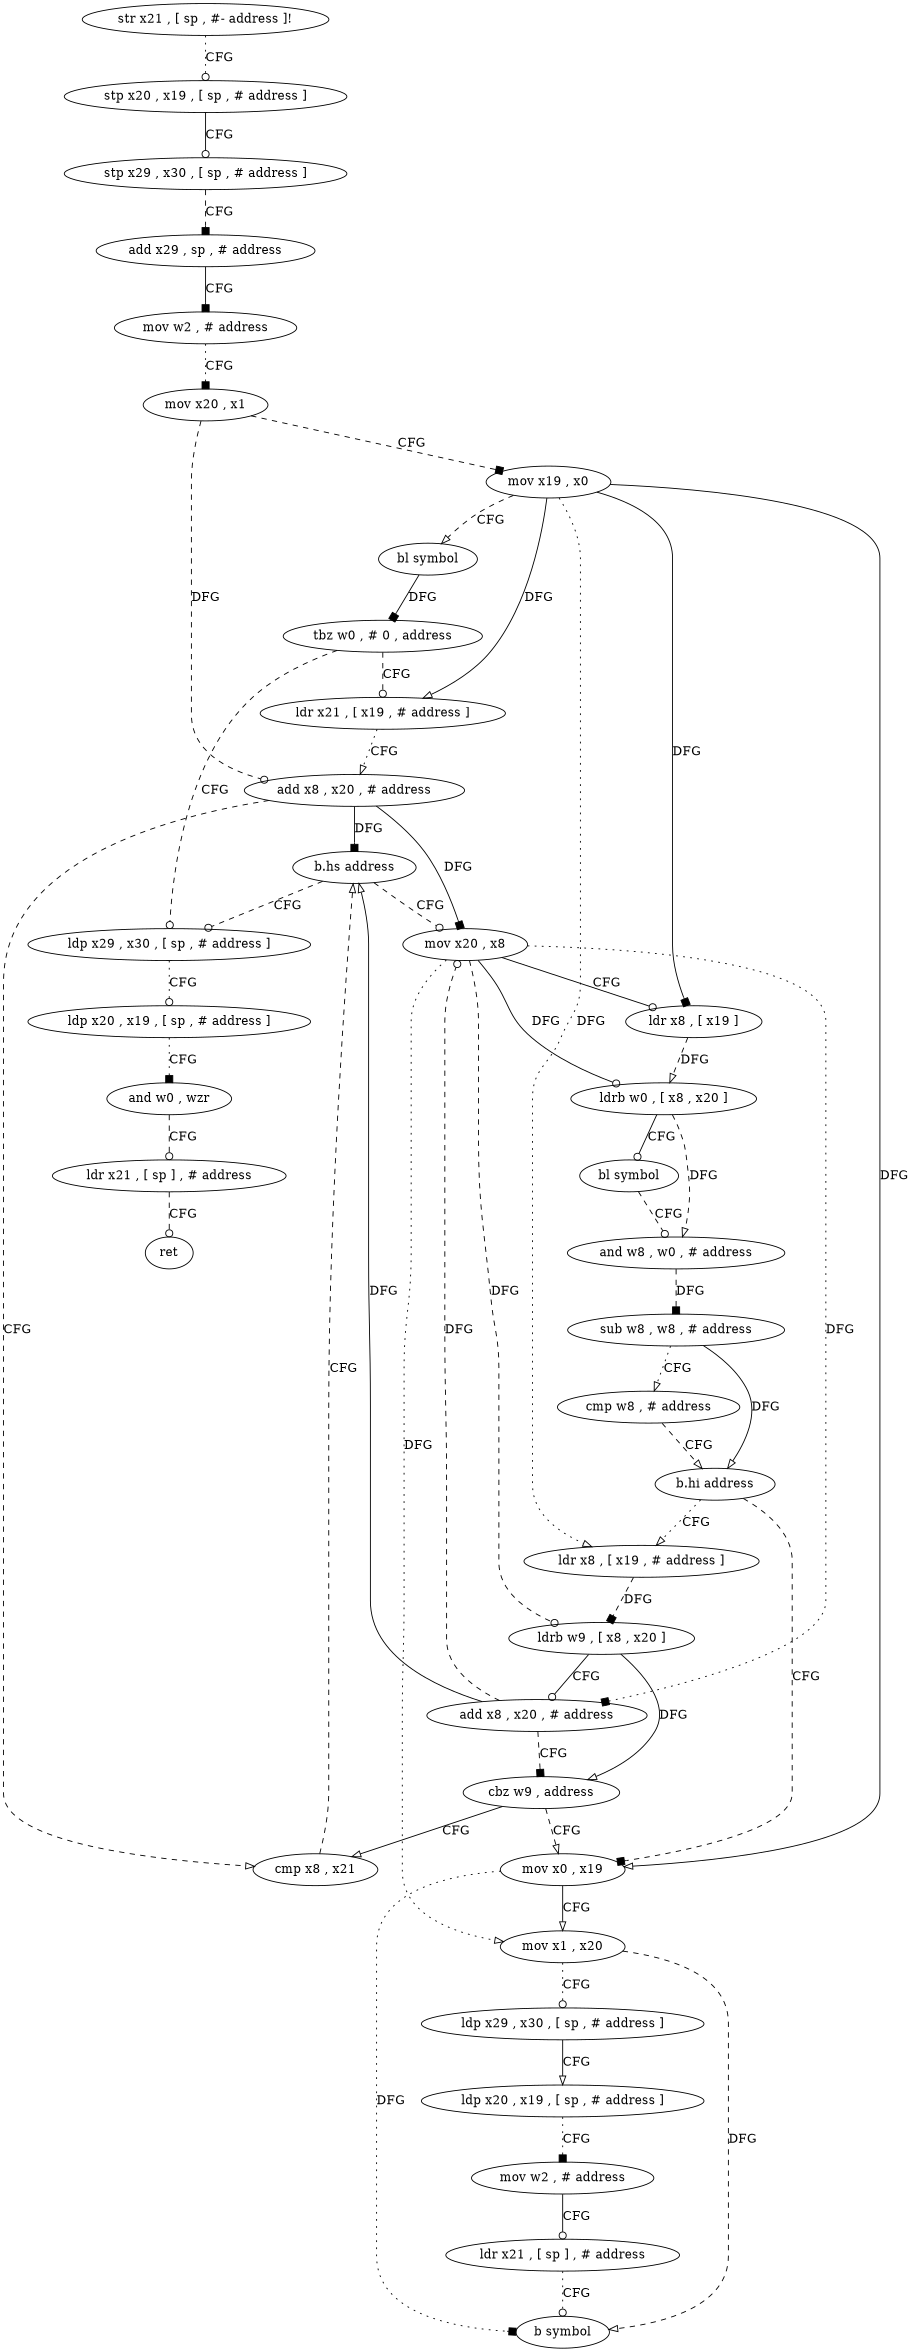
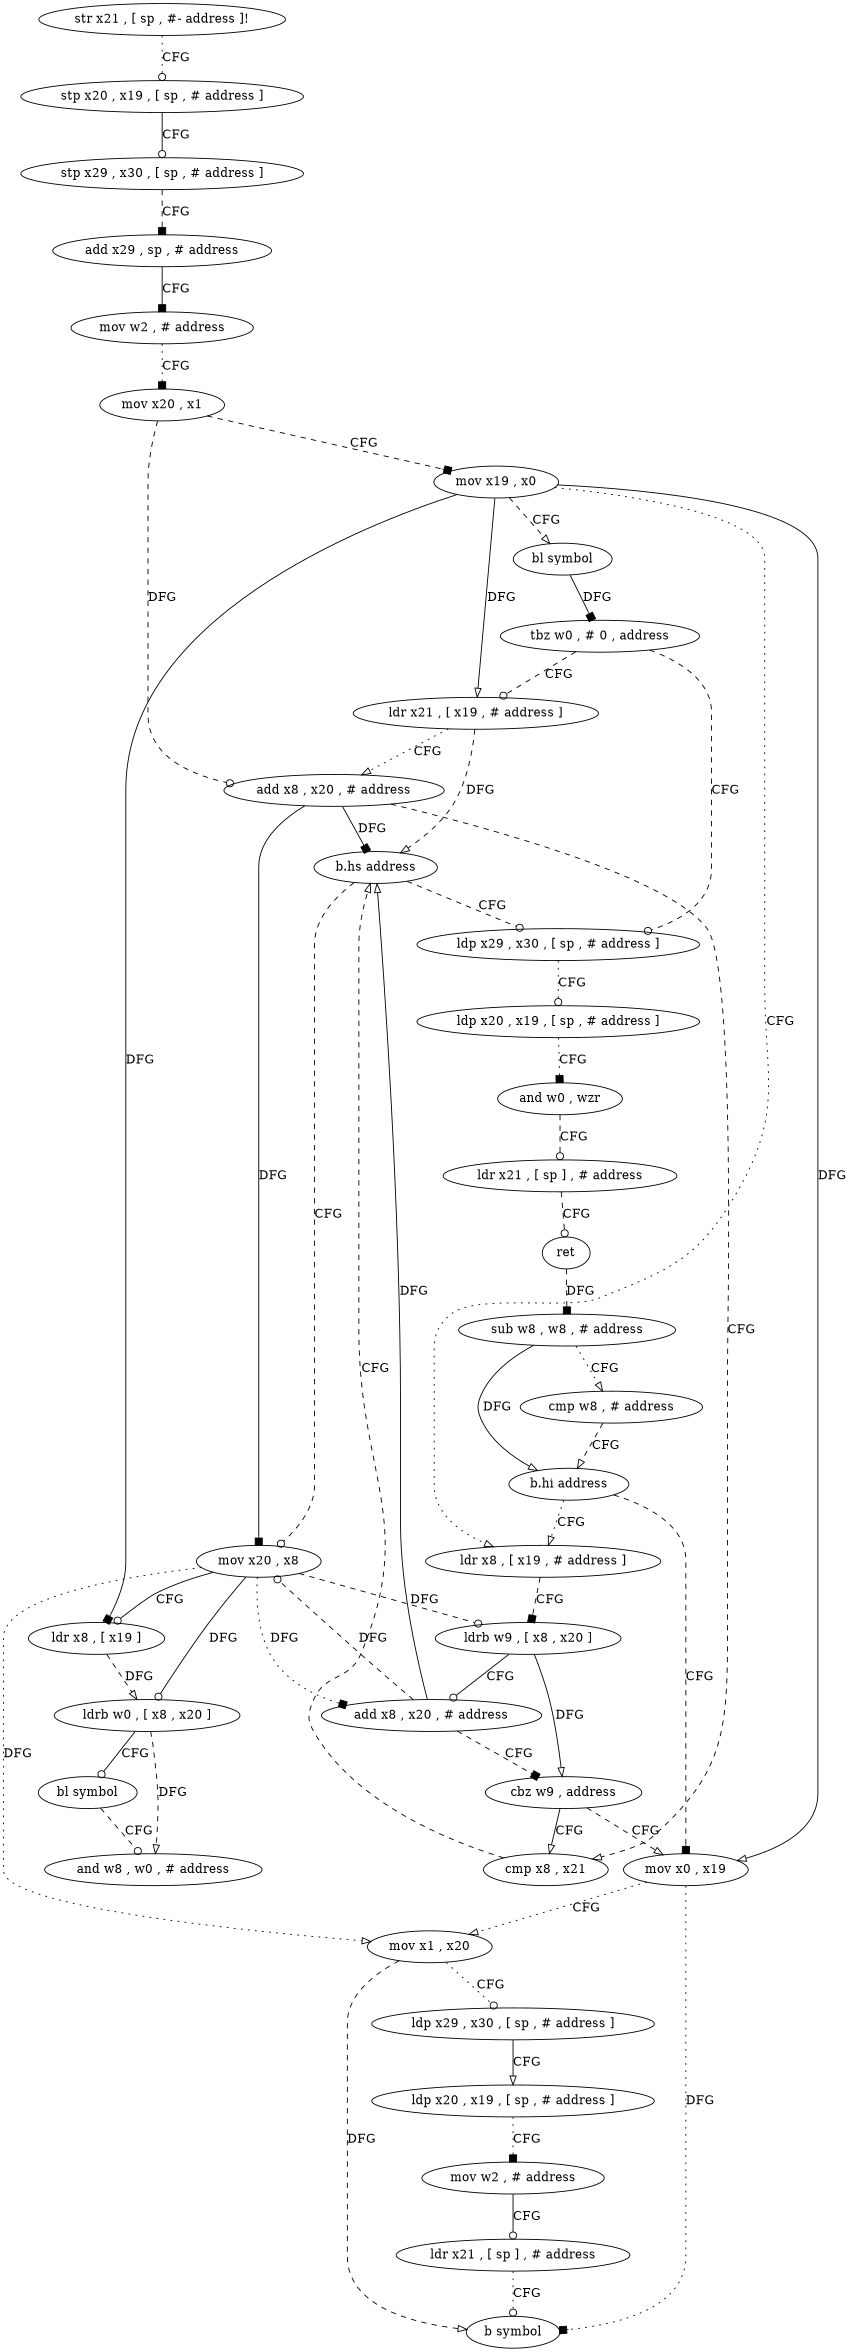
none -> (457, 798)
(591, 1022) -> (781, 1022)
(676, 1287) -> (567, 1287)
(638, 1600) -> (550, 1600)
(563, 1904) -> (562, 1907)
